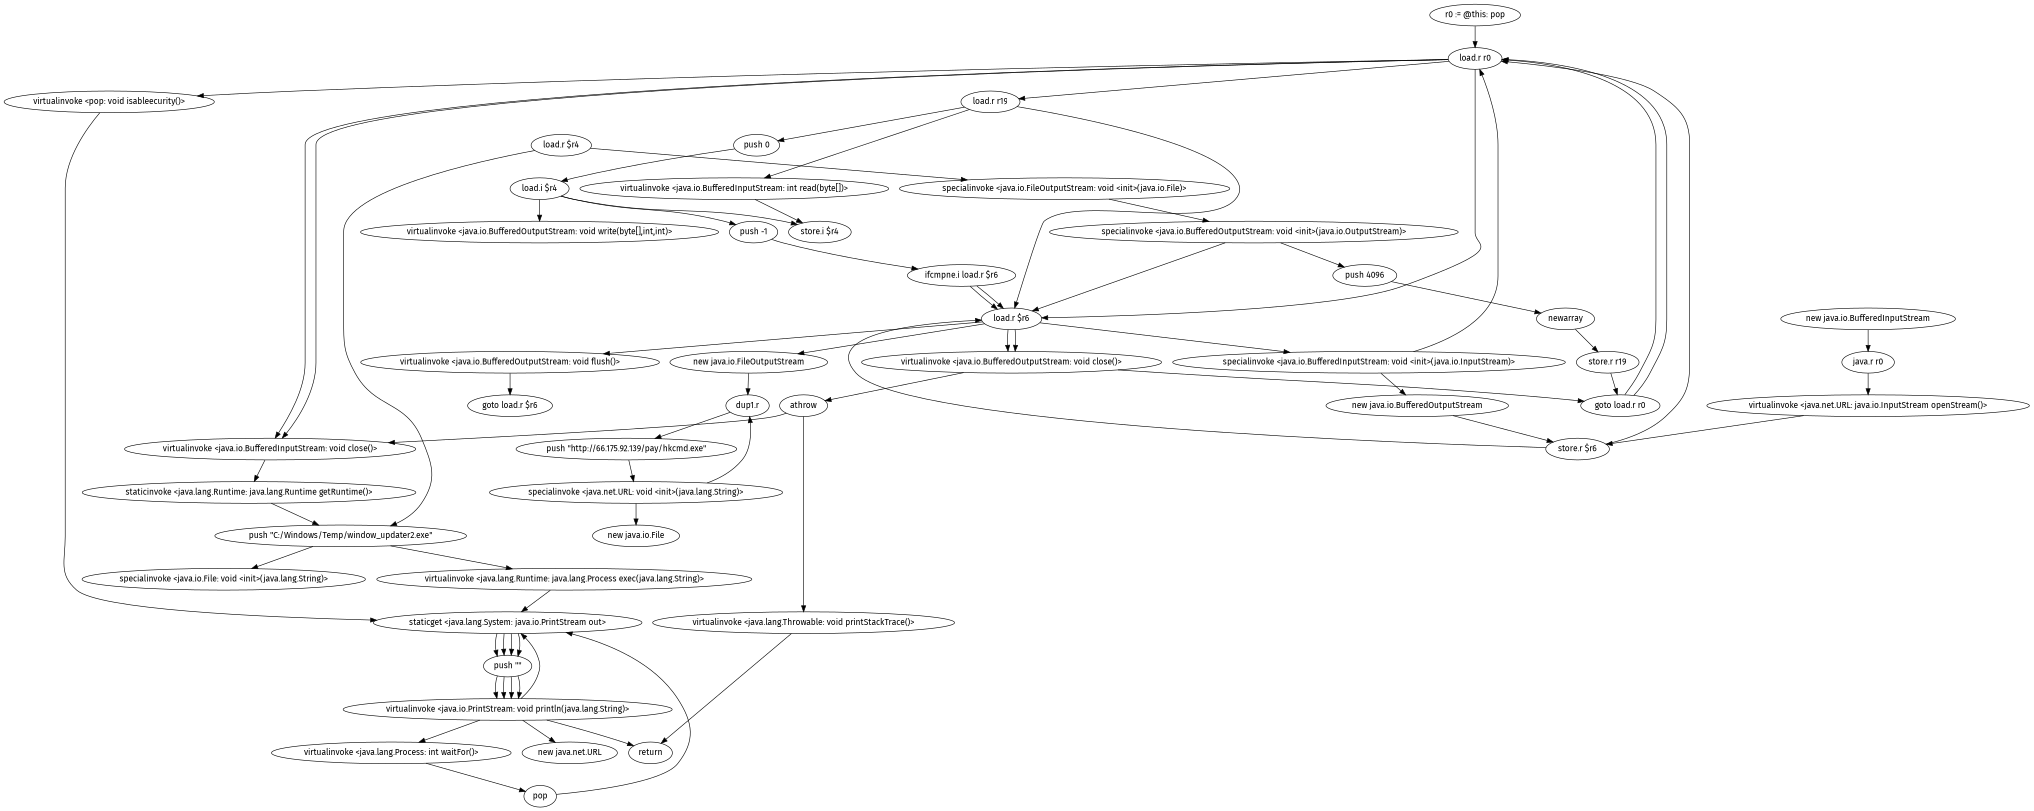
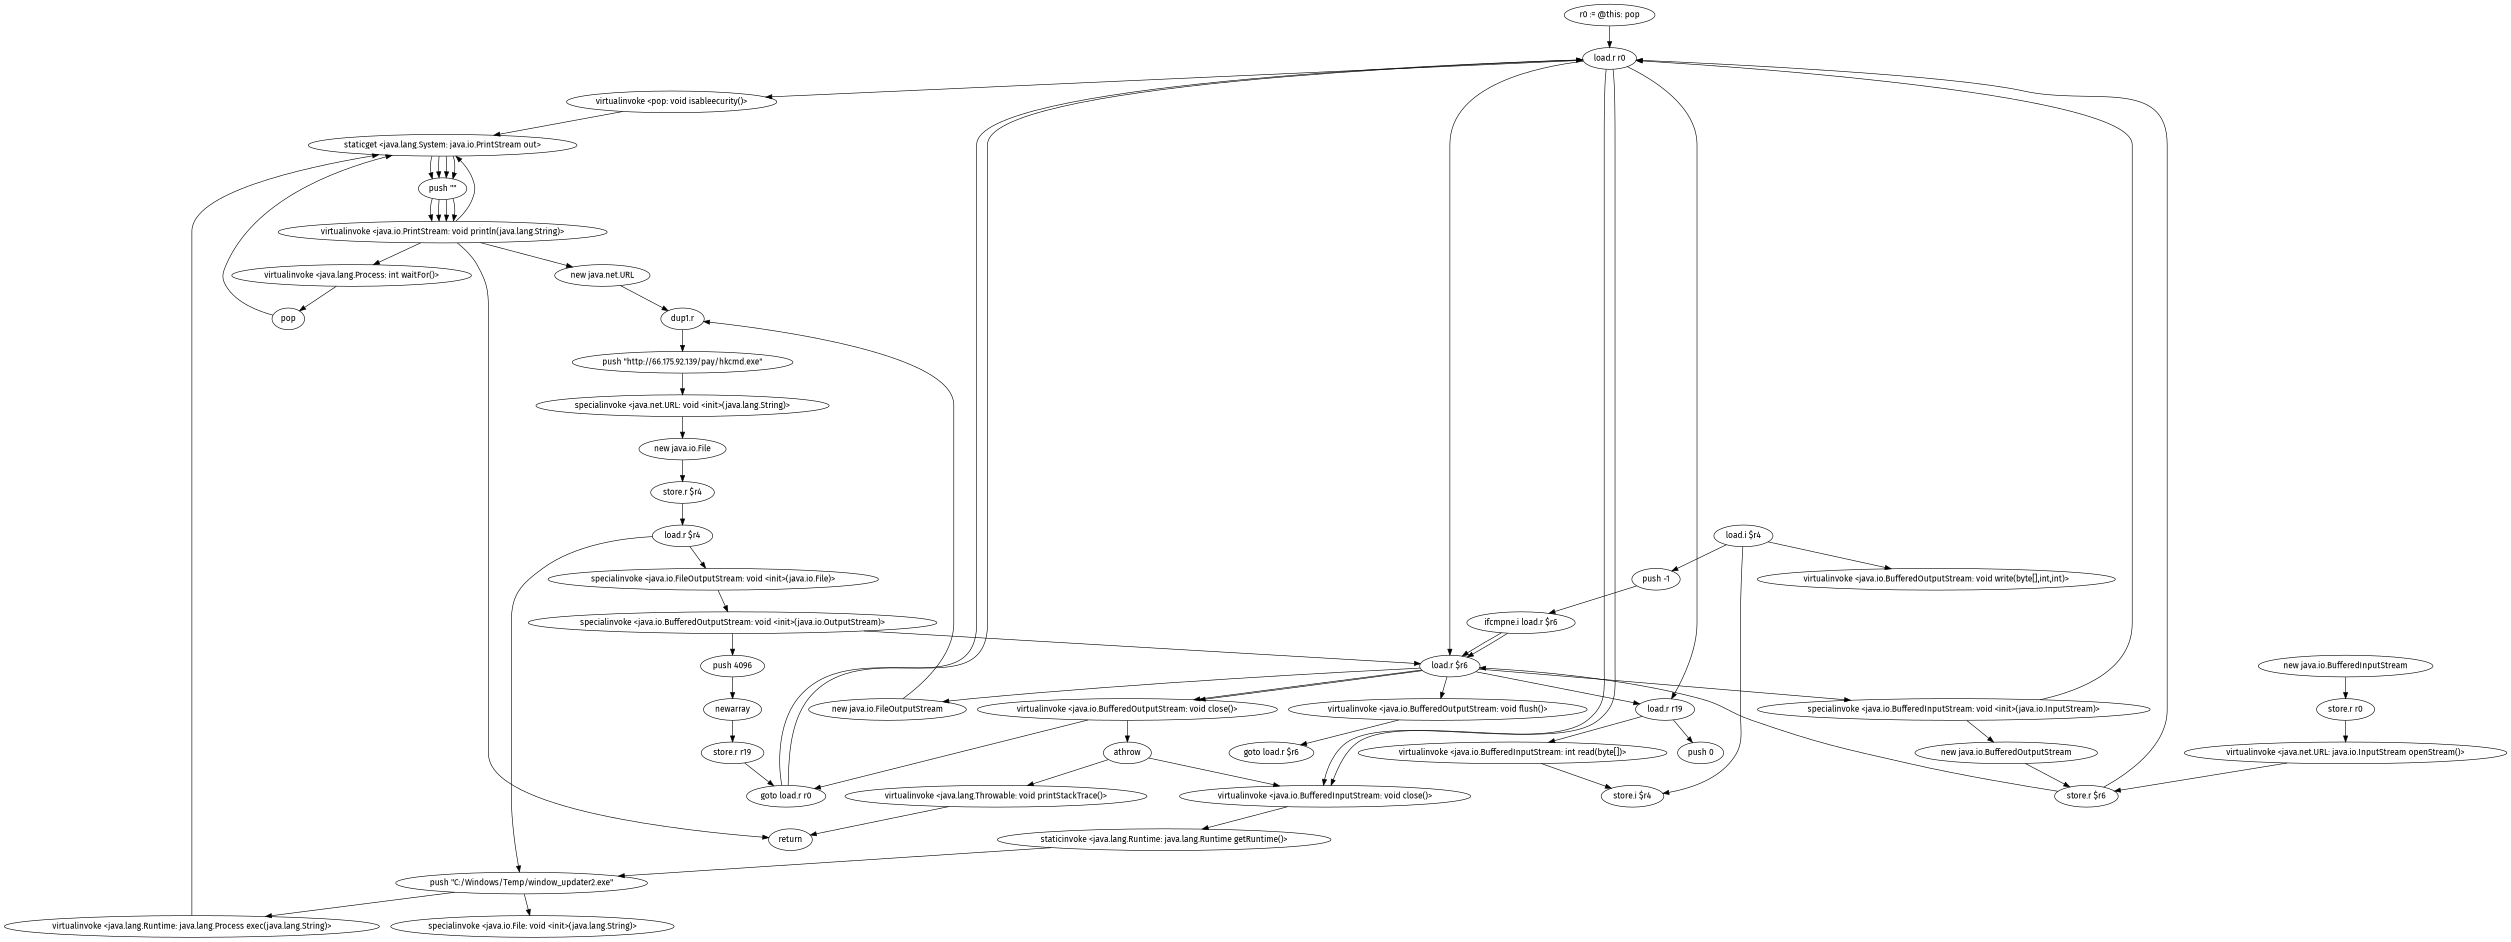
(651, 162) -> none
(1224, 206) -> (1555, 687)
(1868, 362) -> (2346, 709)
(741, 461) -> (641, 297)
none -> (683, 492)
